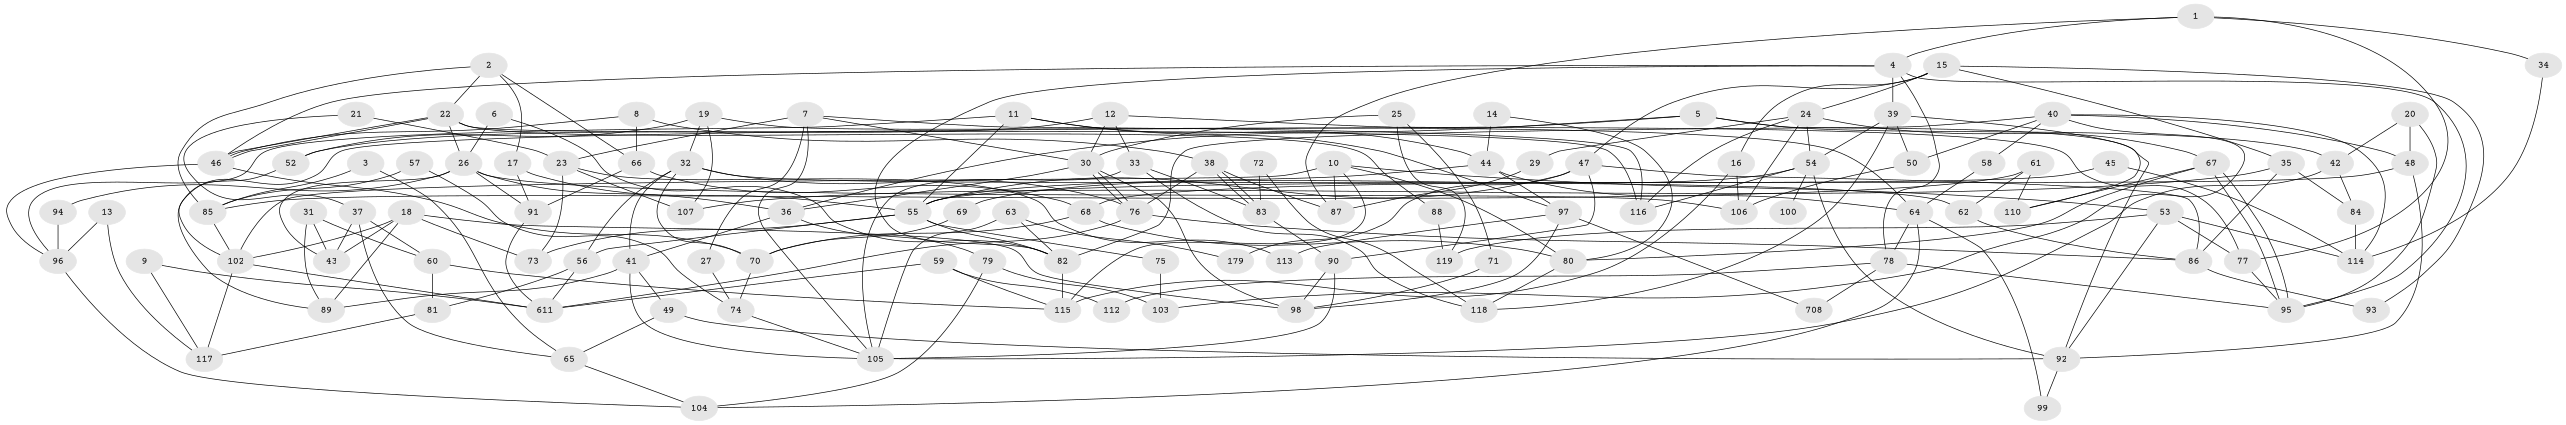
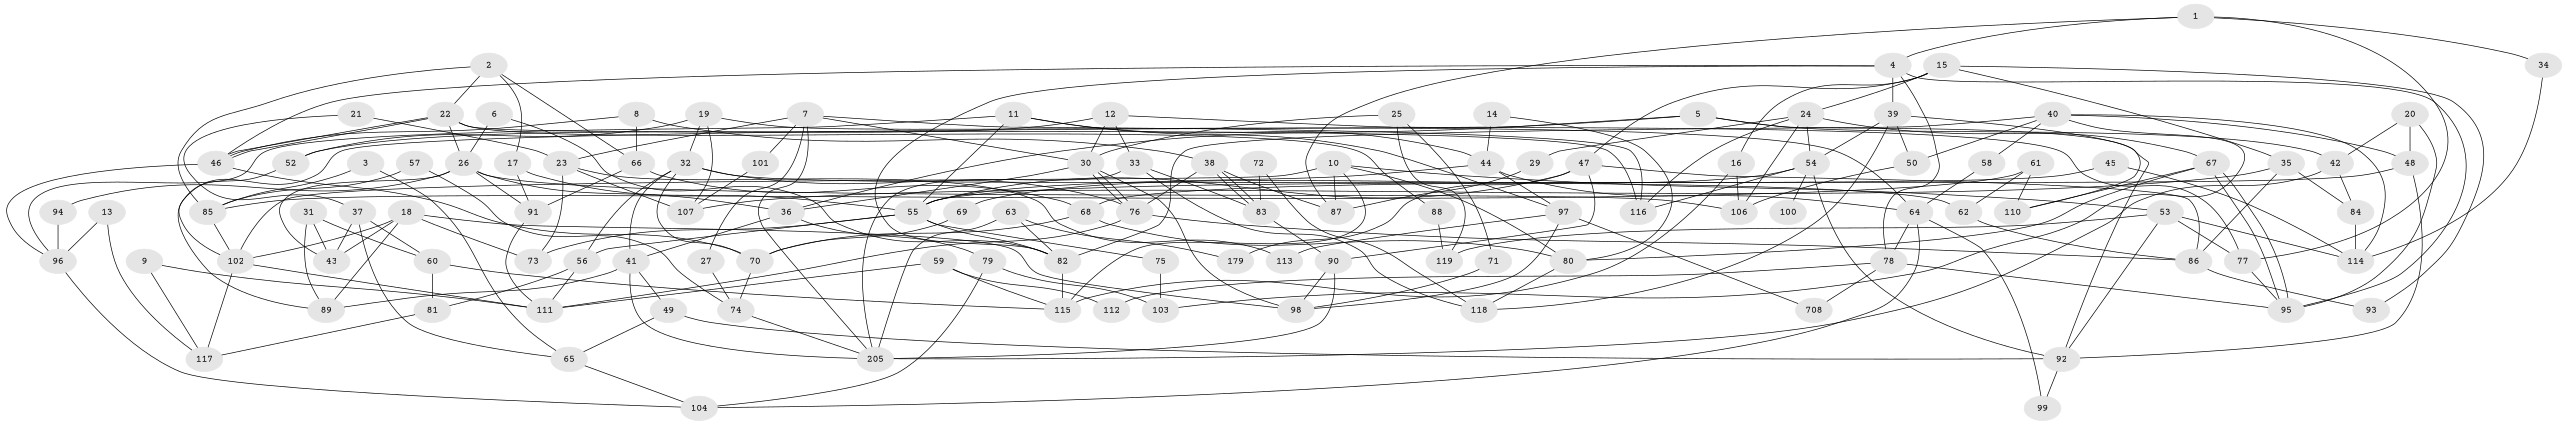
none -> (760, 163)
(545, 310) -> (545, 310)
(875, 359) -> (875, 359)
